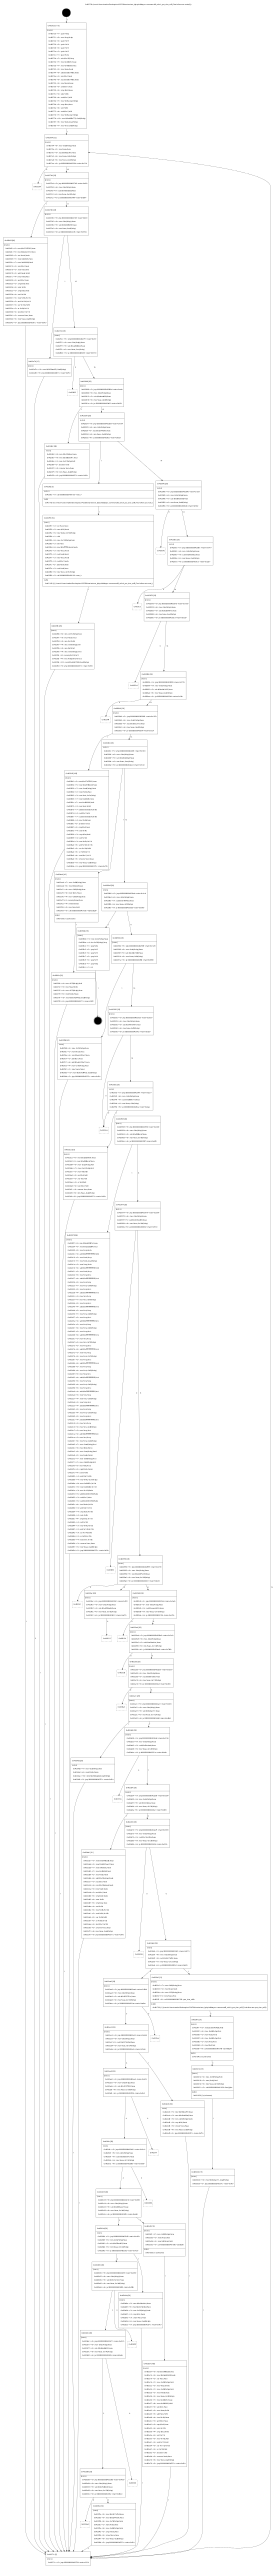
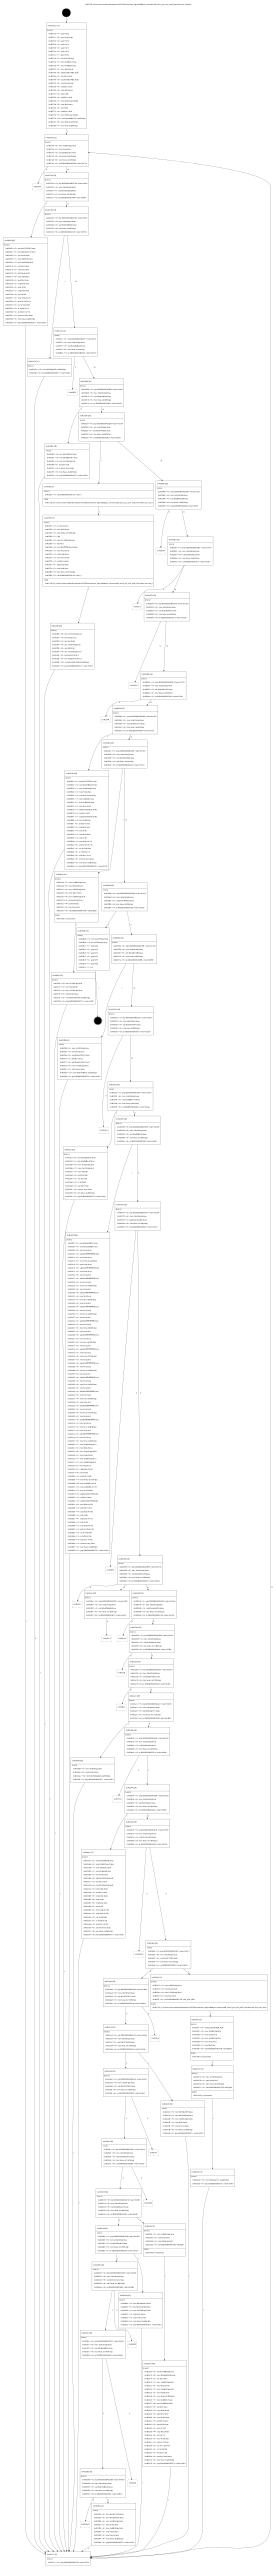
(105, 1117) -> (134, 1112)
